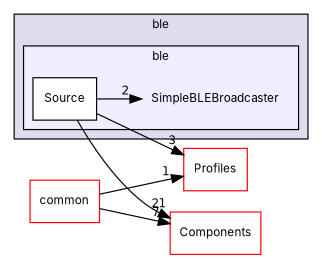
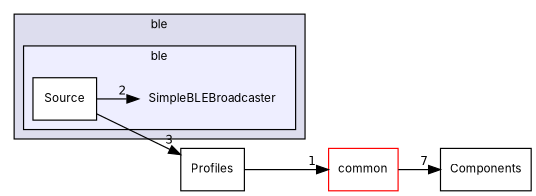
(216, 170) -> (213, 170)
(113, 172) -> none
(137, 186) -> (280, 170)
(216, 233) -> (486, 170)
